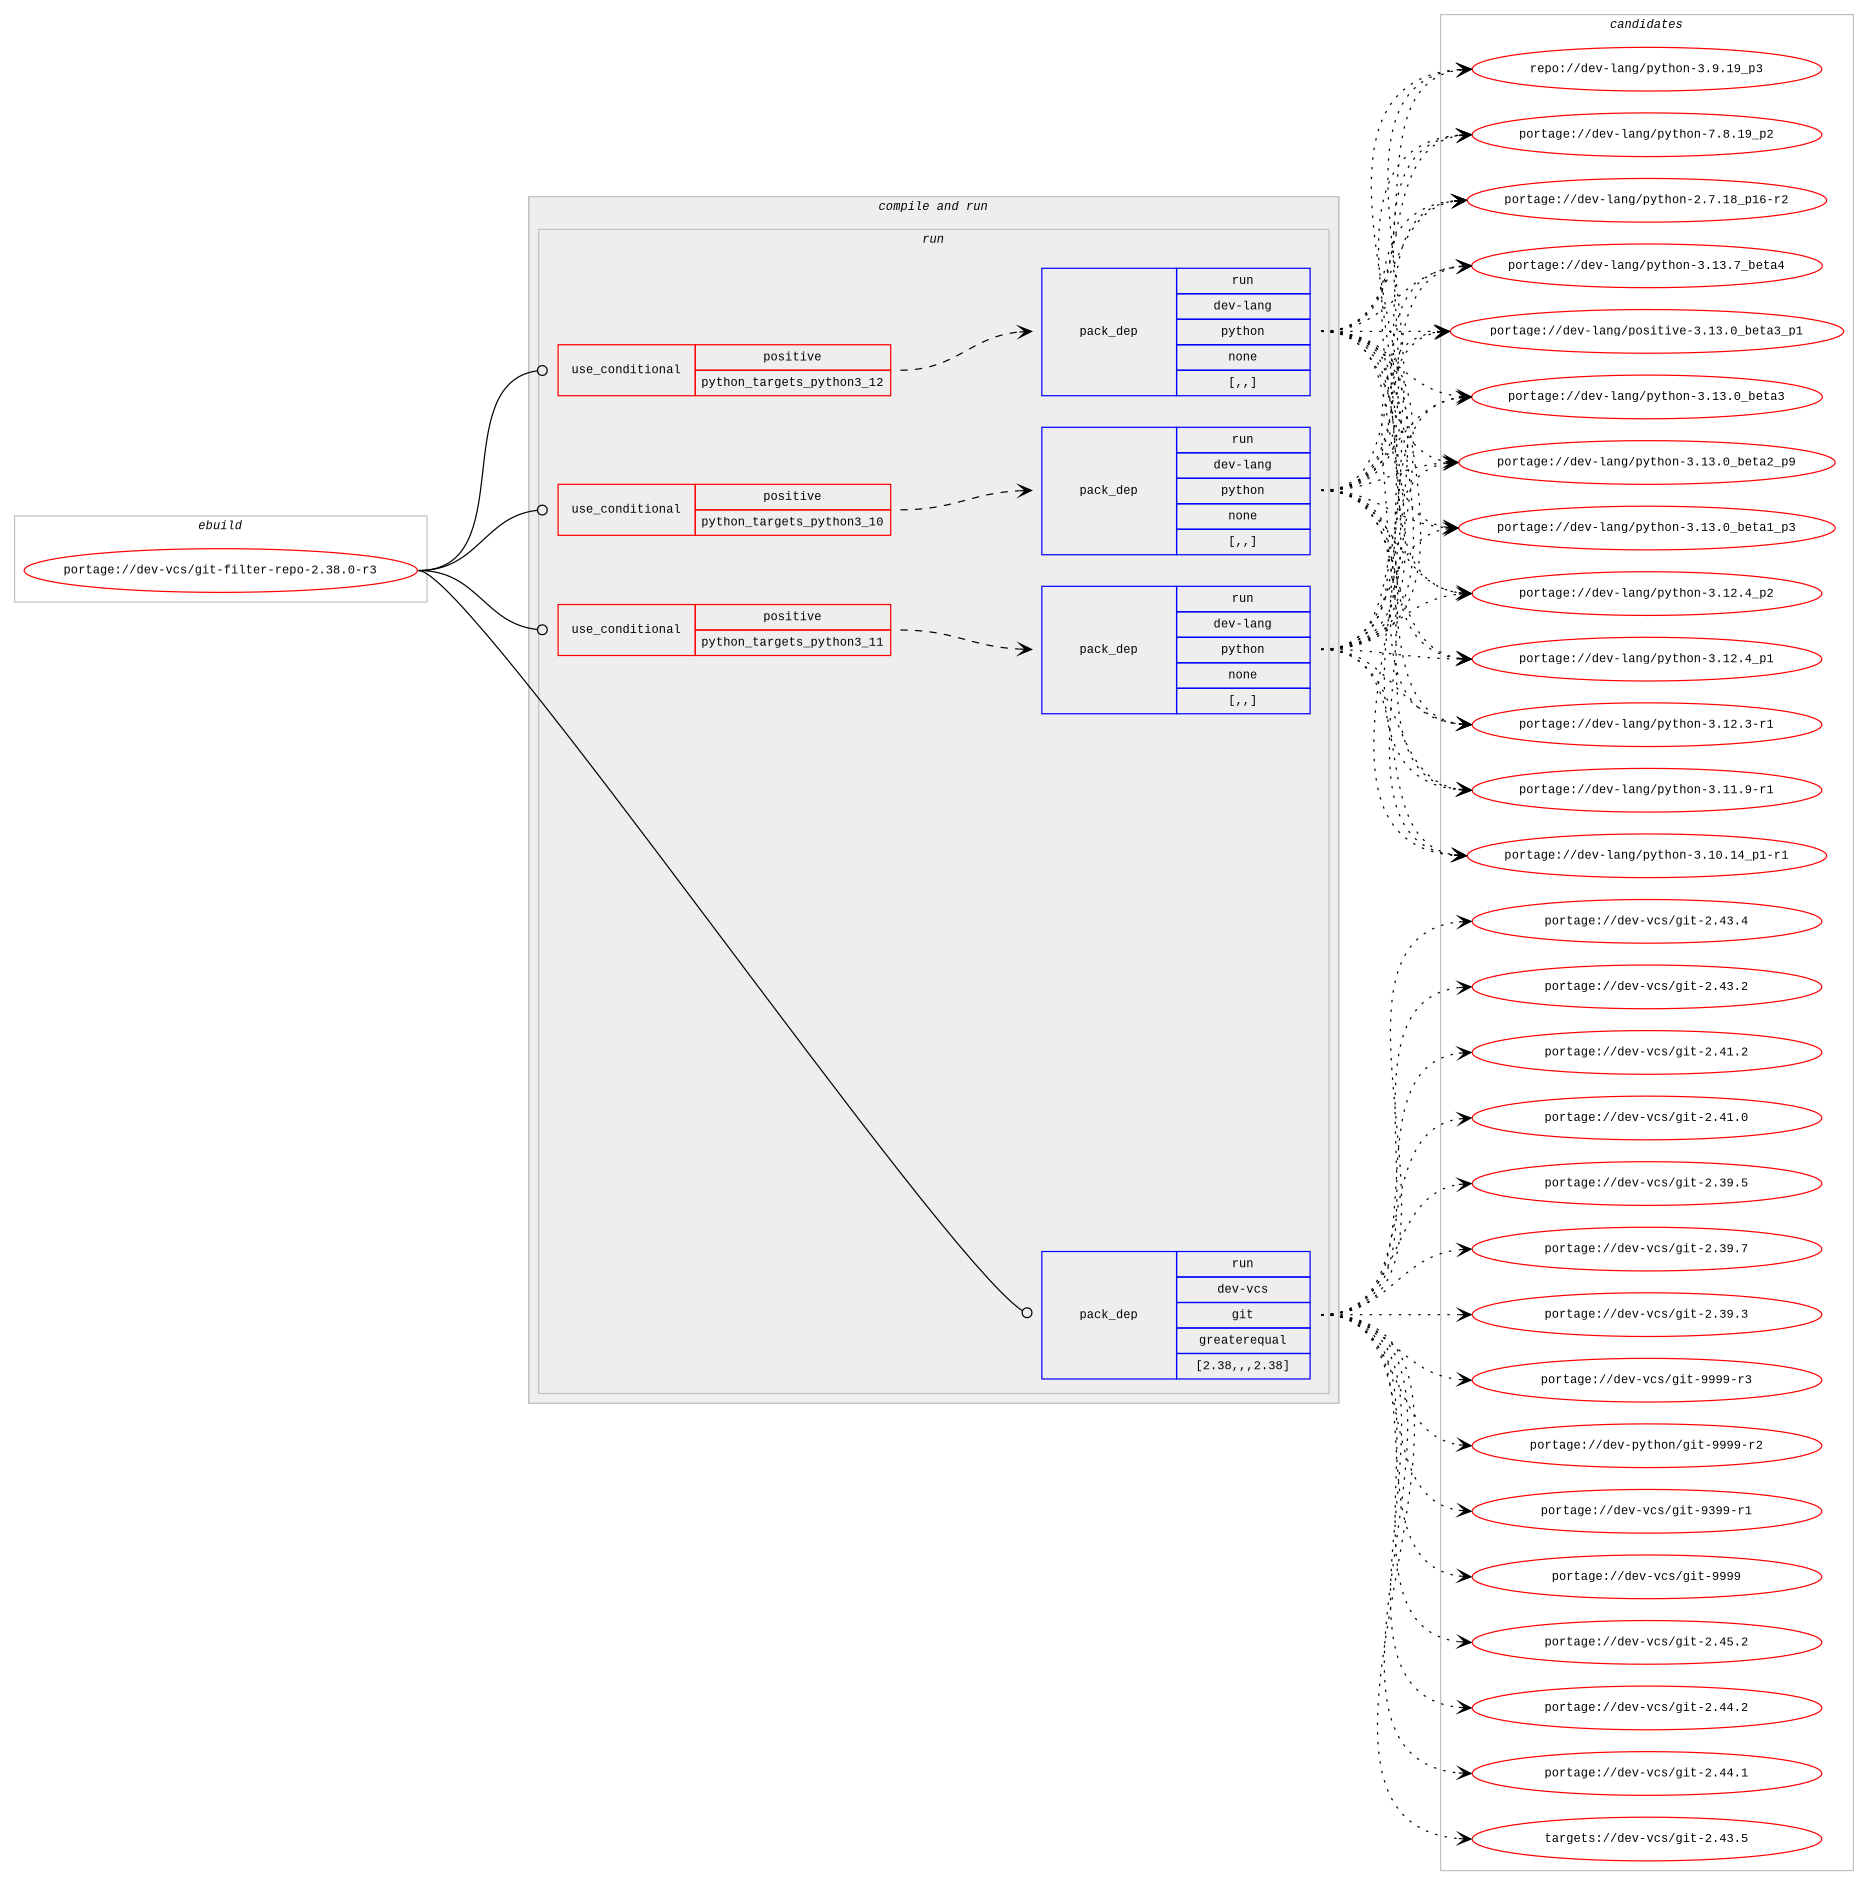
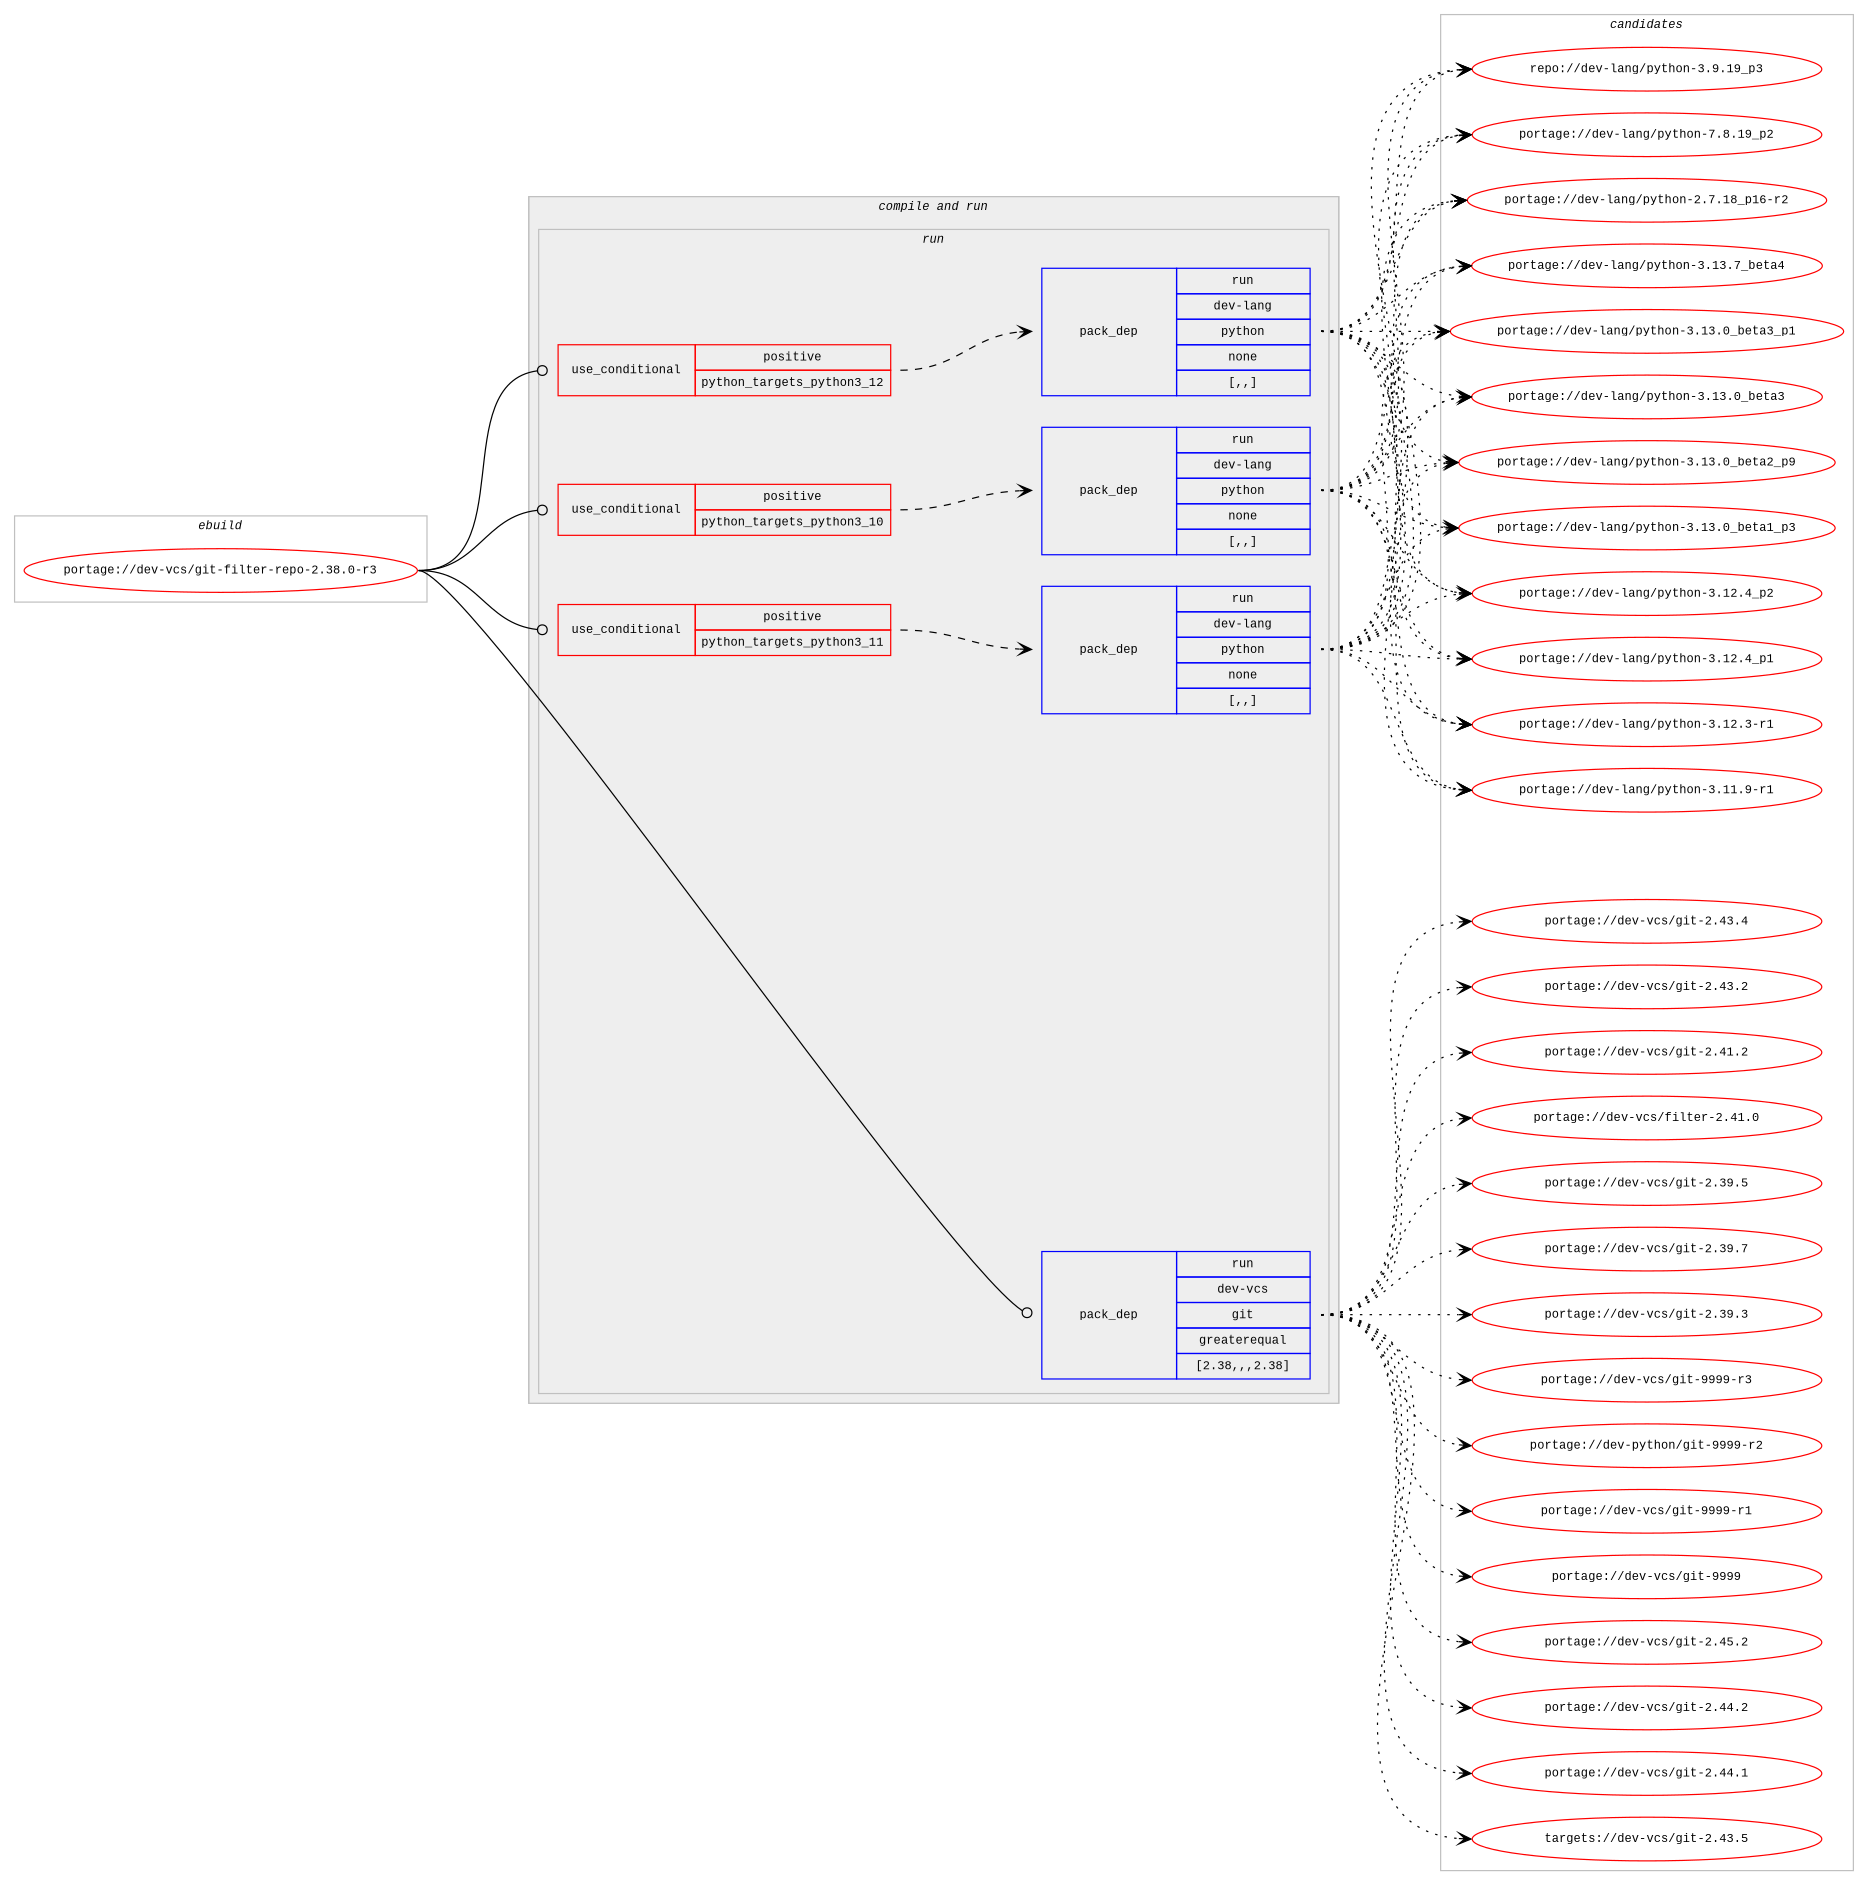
(1647, 331) -> (1647, 331)
(1647, 856) -> none
(1647, 1118) -> (1647, 1118)
(1647, 1511) -> (1647, 1511)
